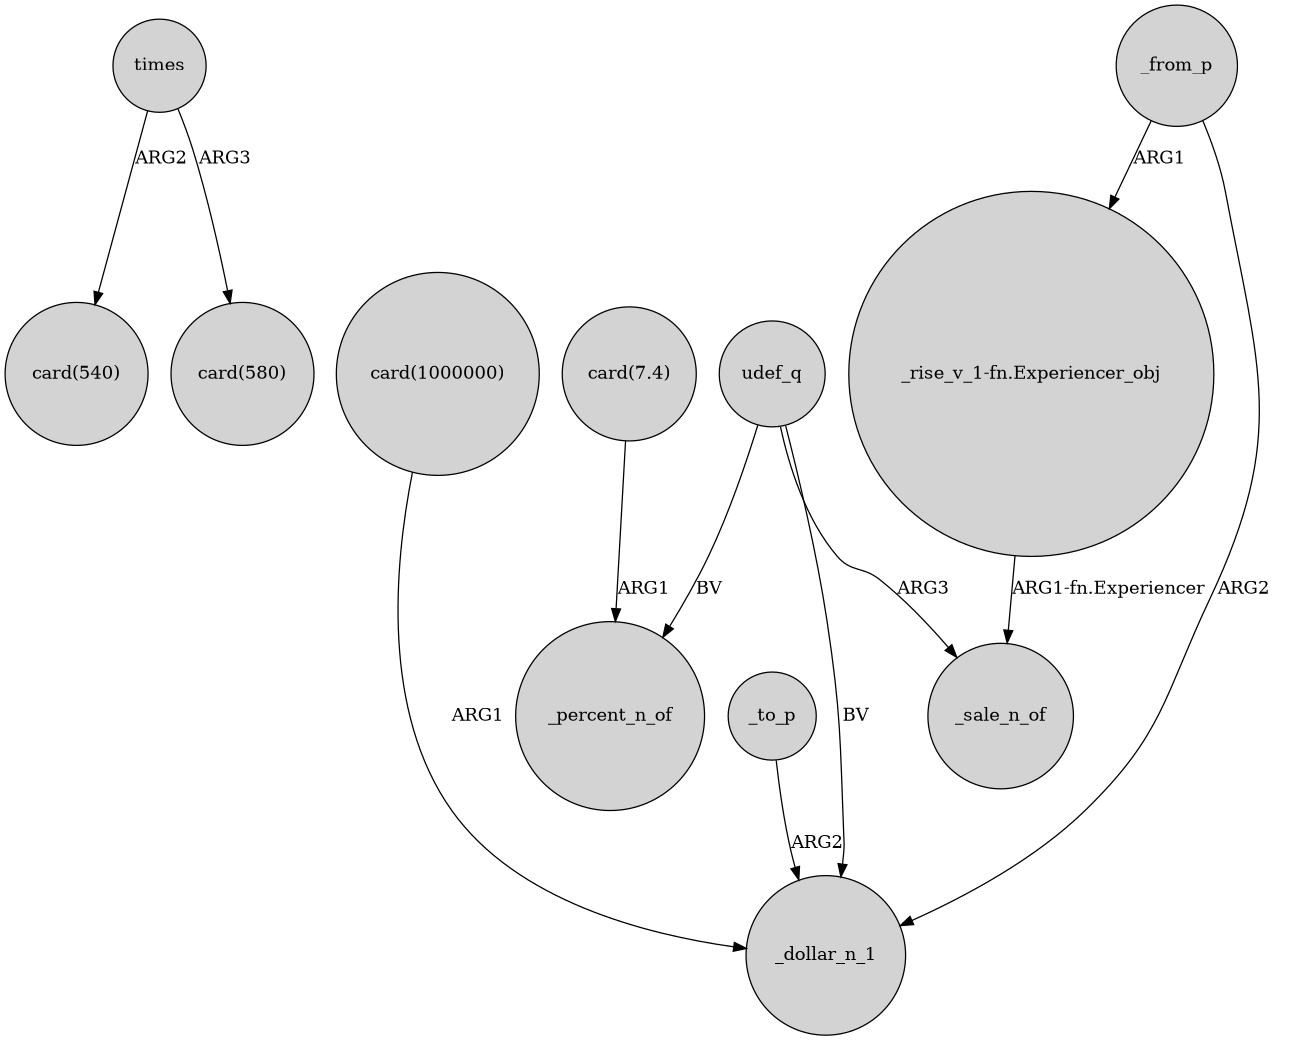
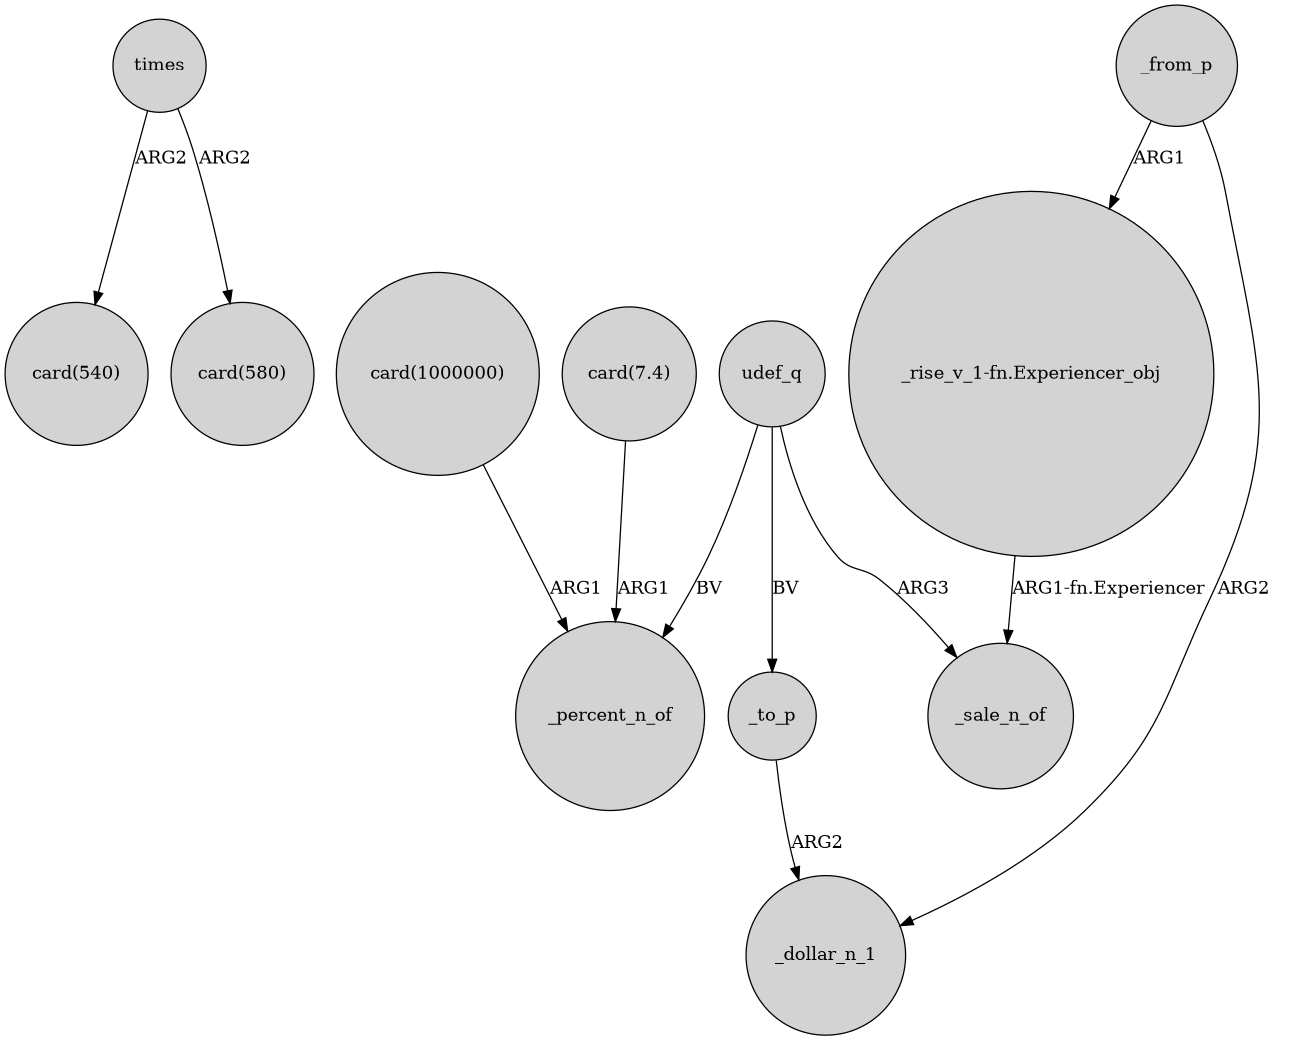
(225, 159) -> (225, 159)
(830, 643) -> (772, 543)
(445, 798) -> (523, 542)
